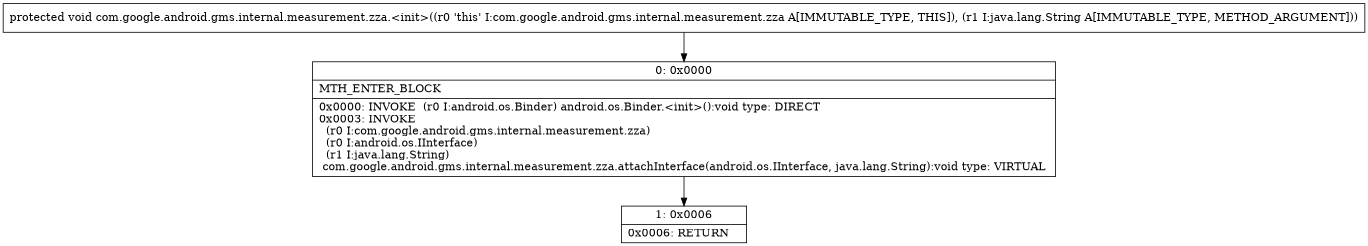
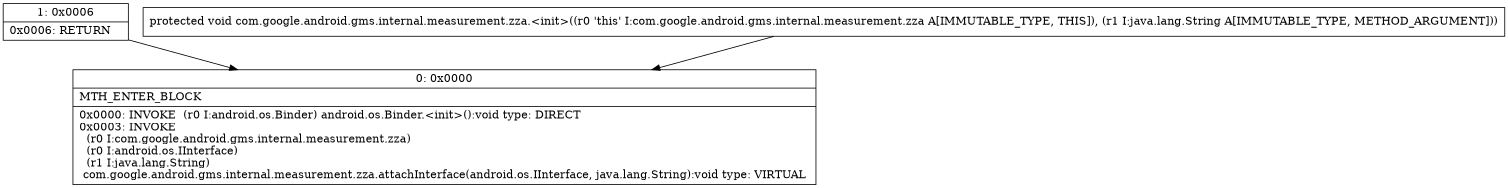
(684, 187) -> (179, 54)
